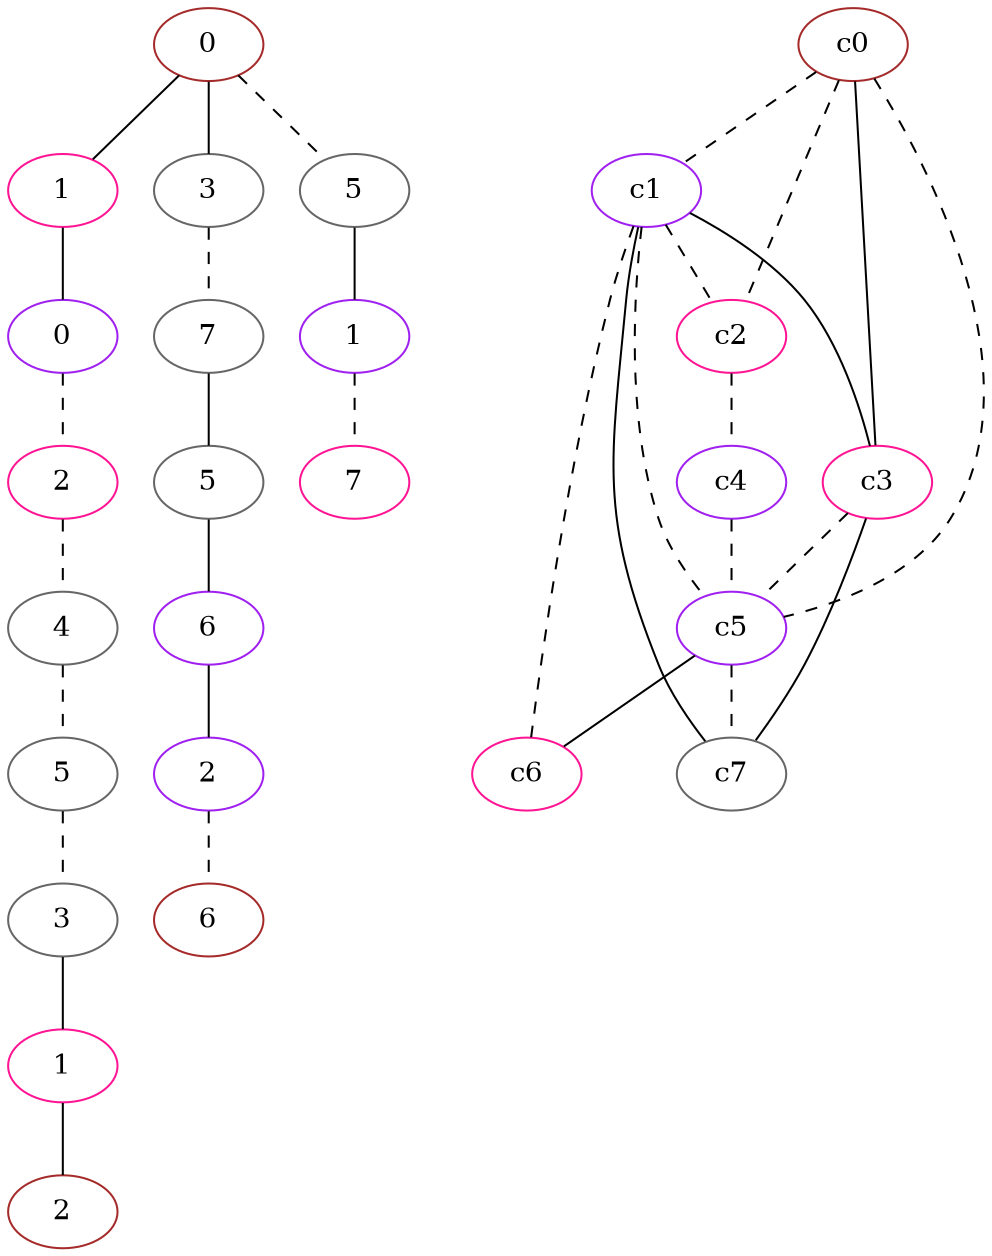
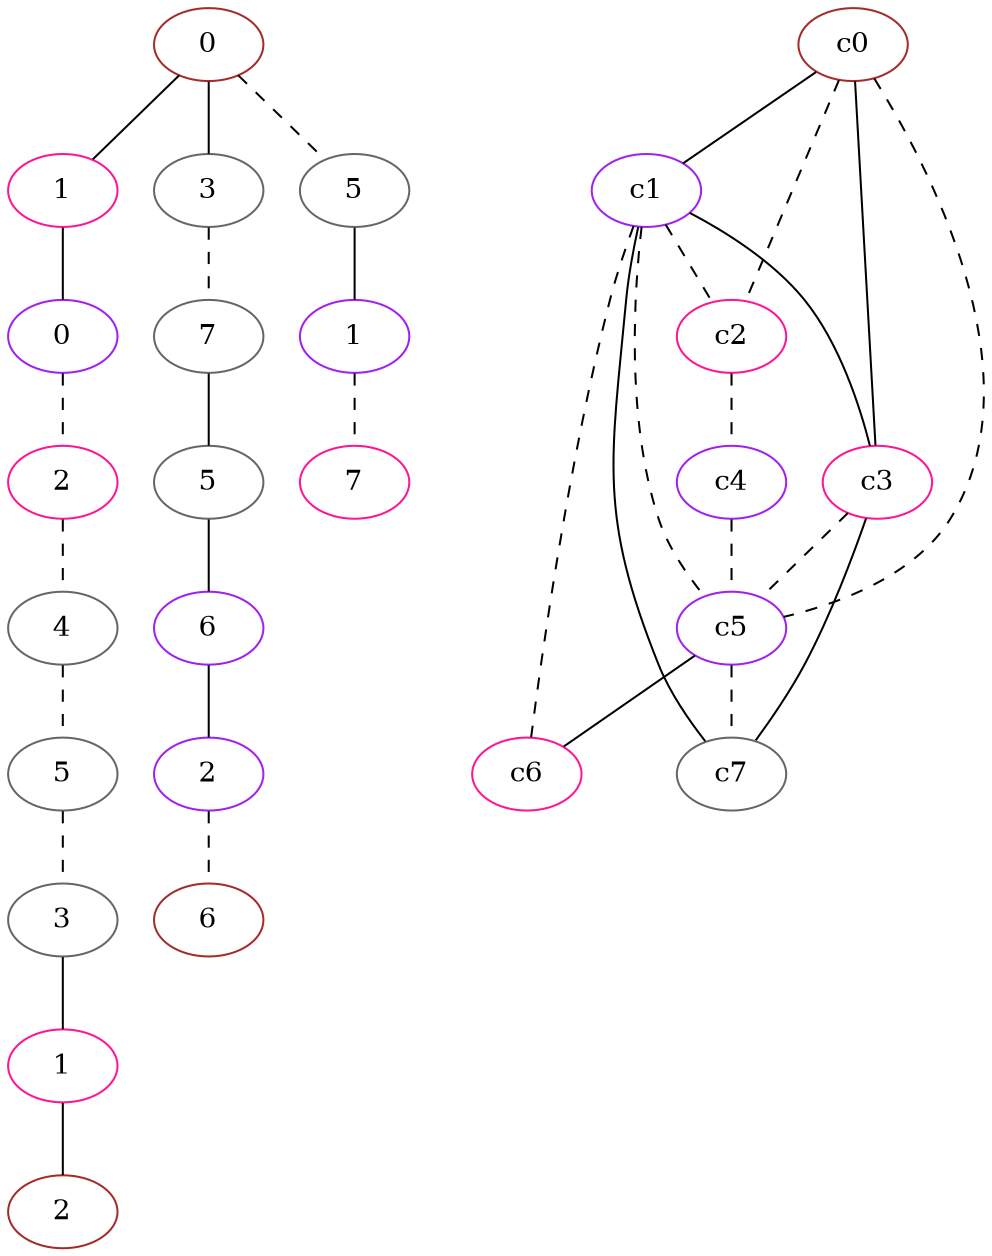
(750, 118) -> (750, 118)
